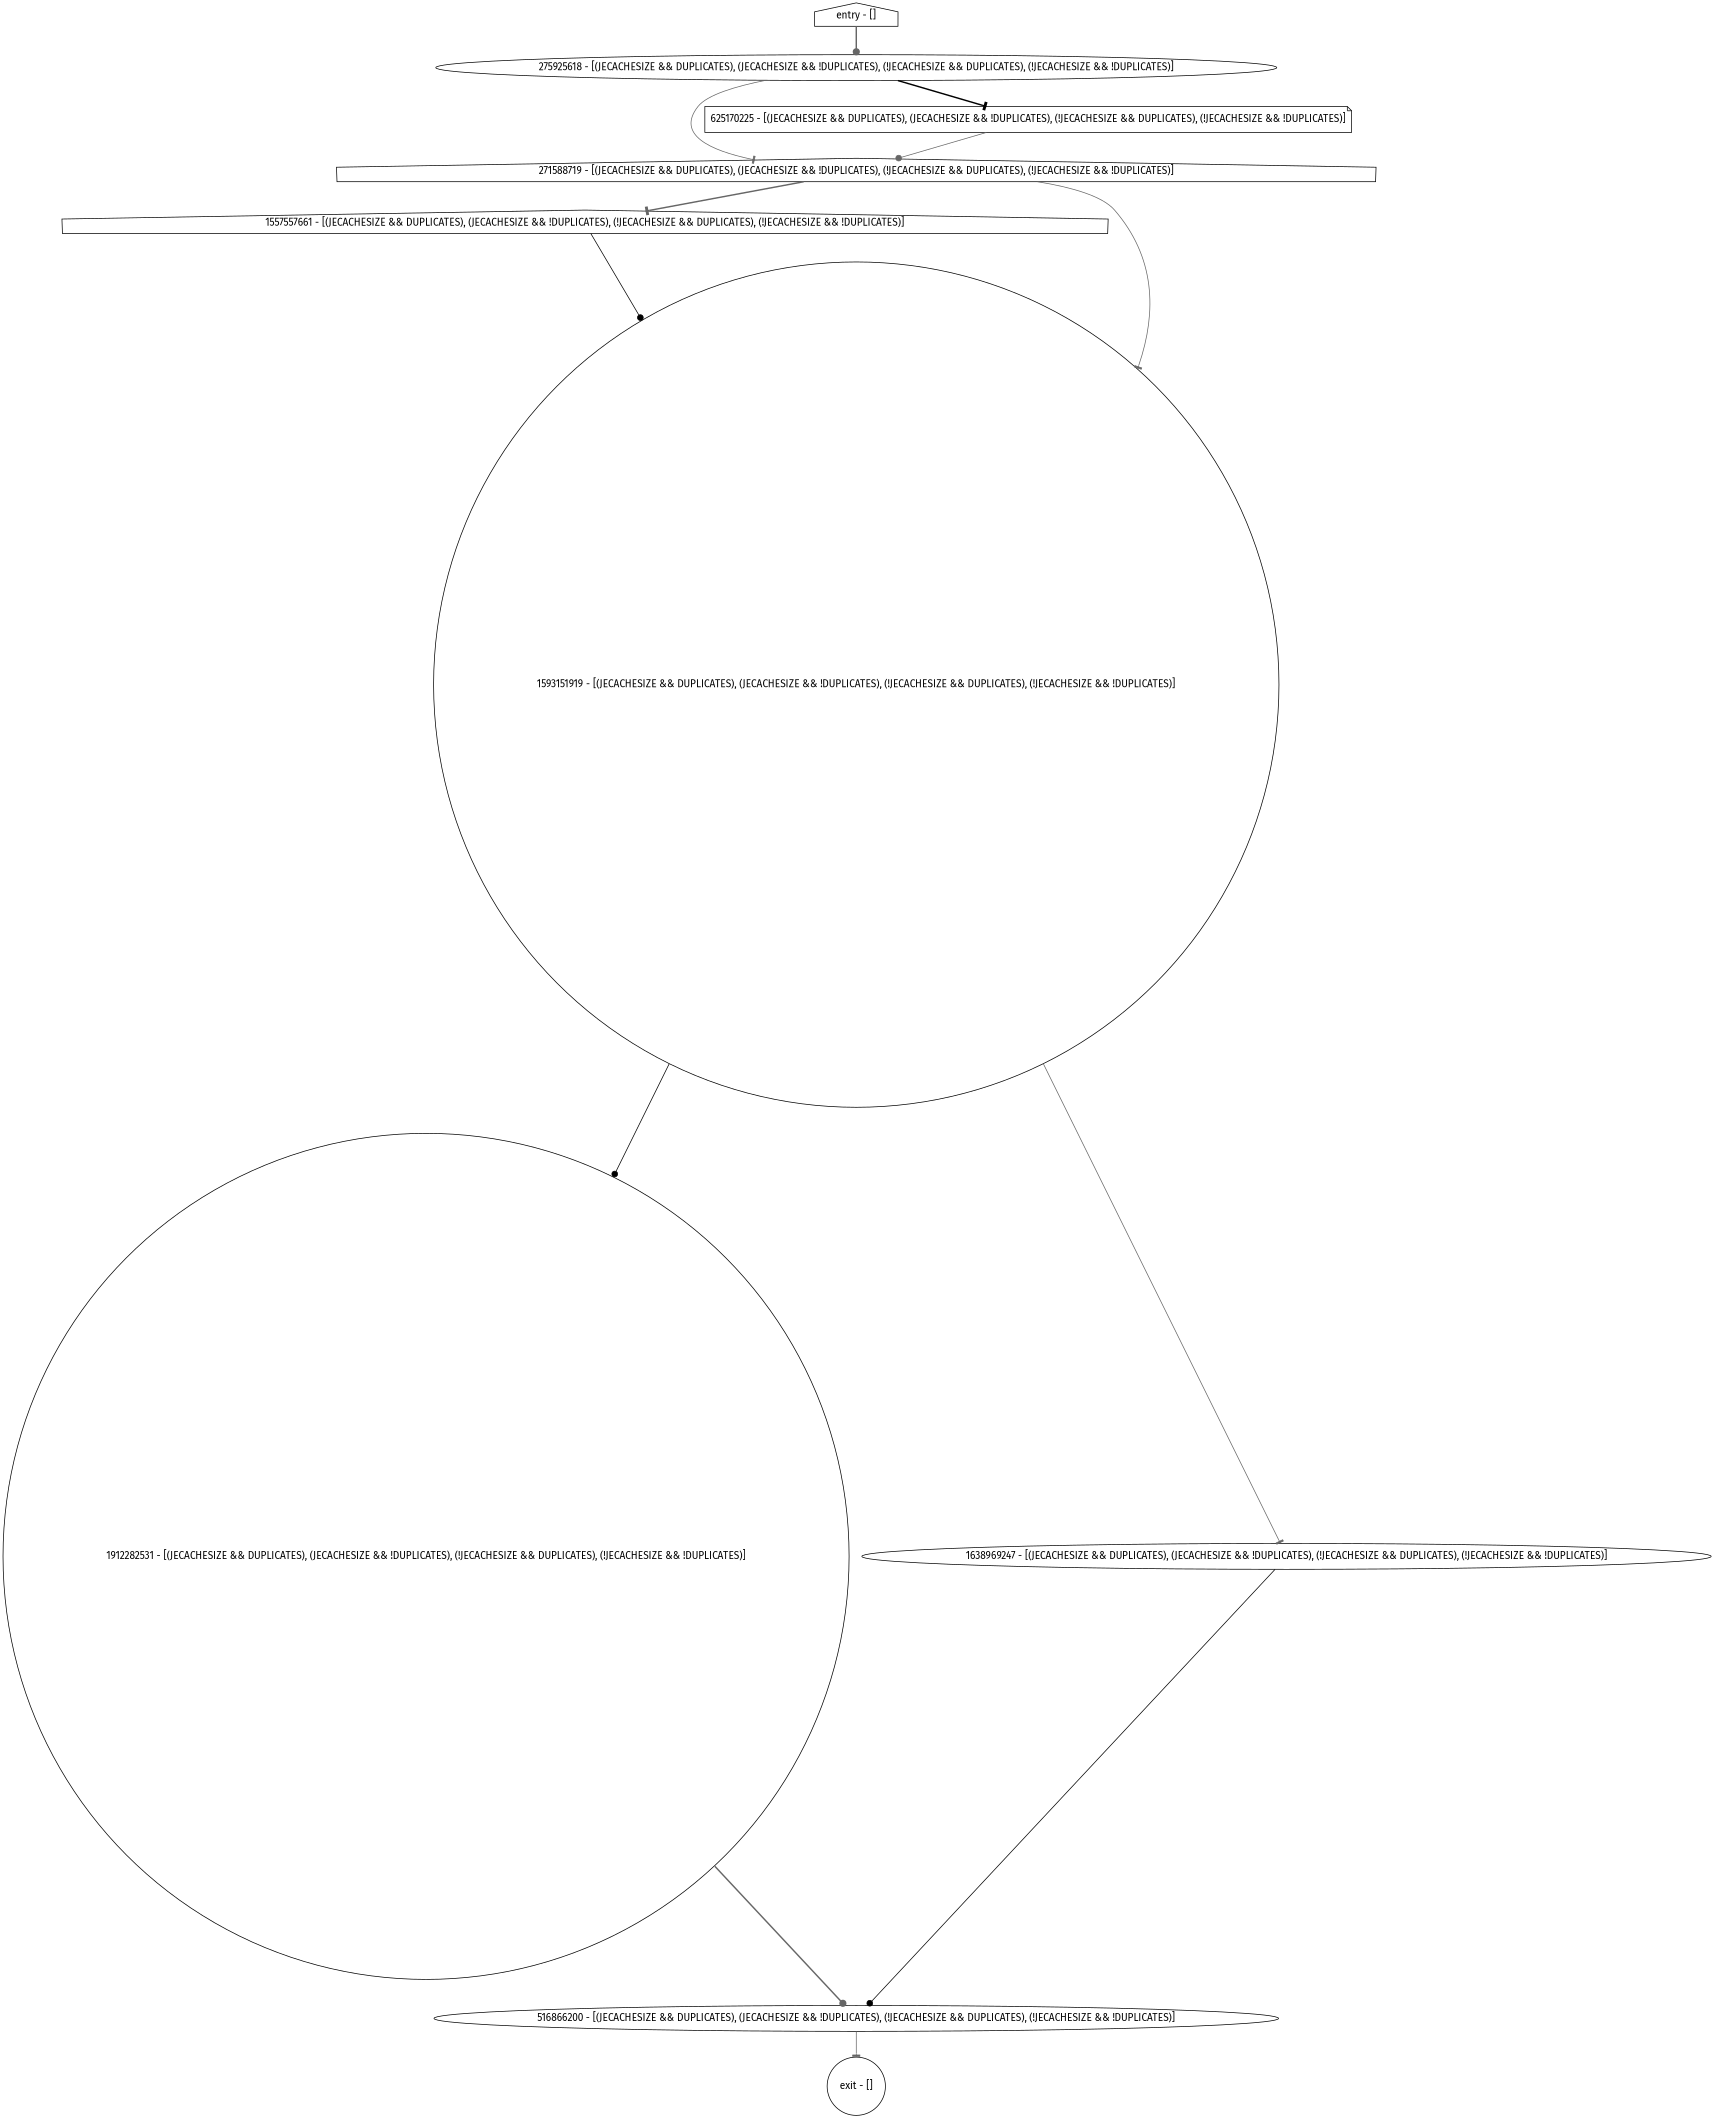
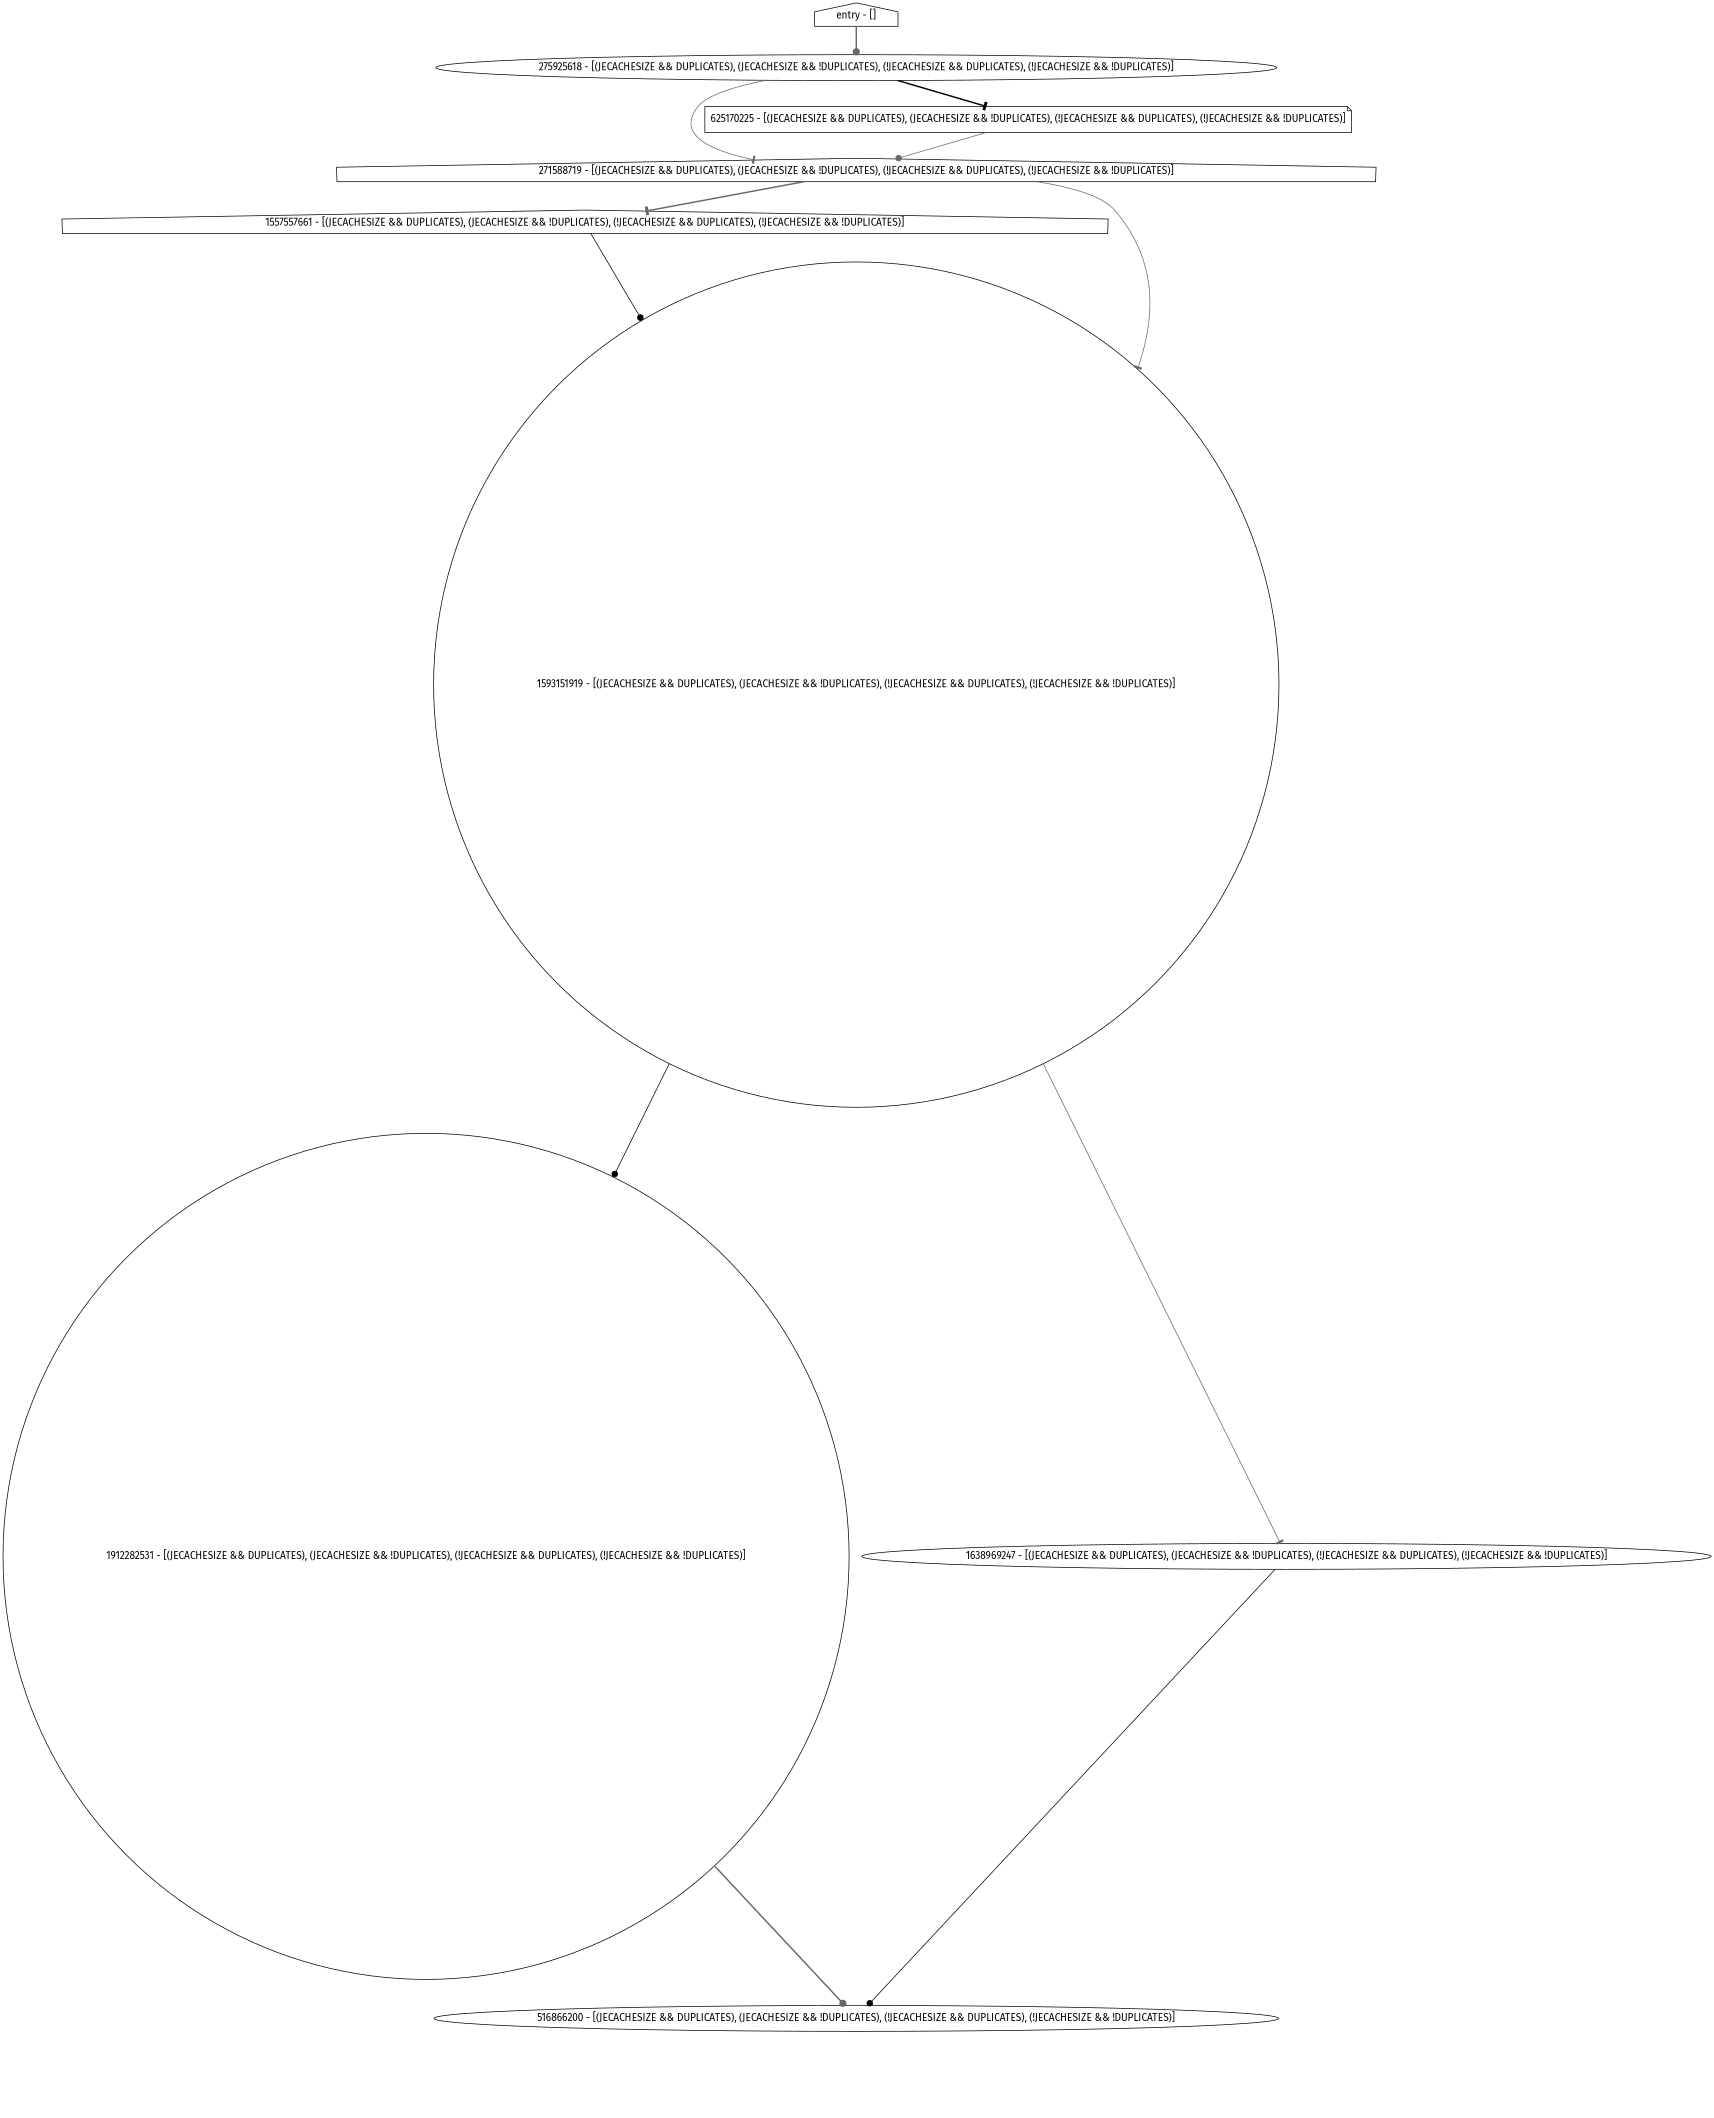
(856, 2086) -> none
